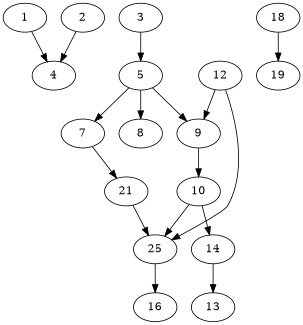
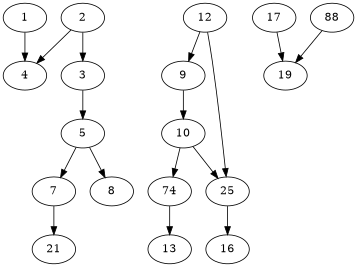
none -> (274, 18)
(278, 18) -> (332, 18)
none -> (83, 43)
(167, 102) -> none
(139, 217) -> none
(213, 249) -> (170, 191)
